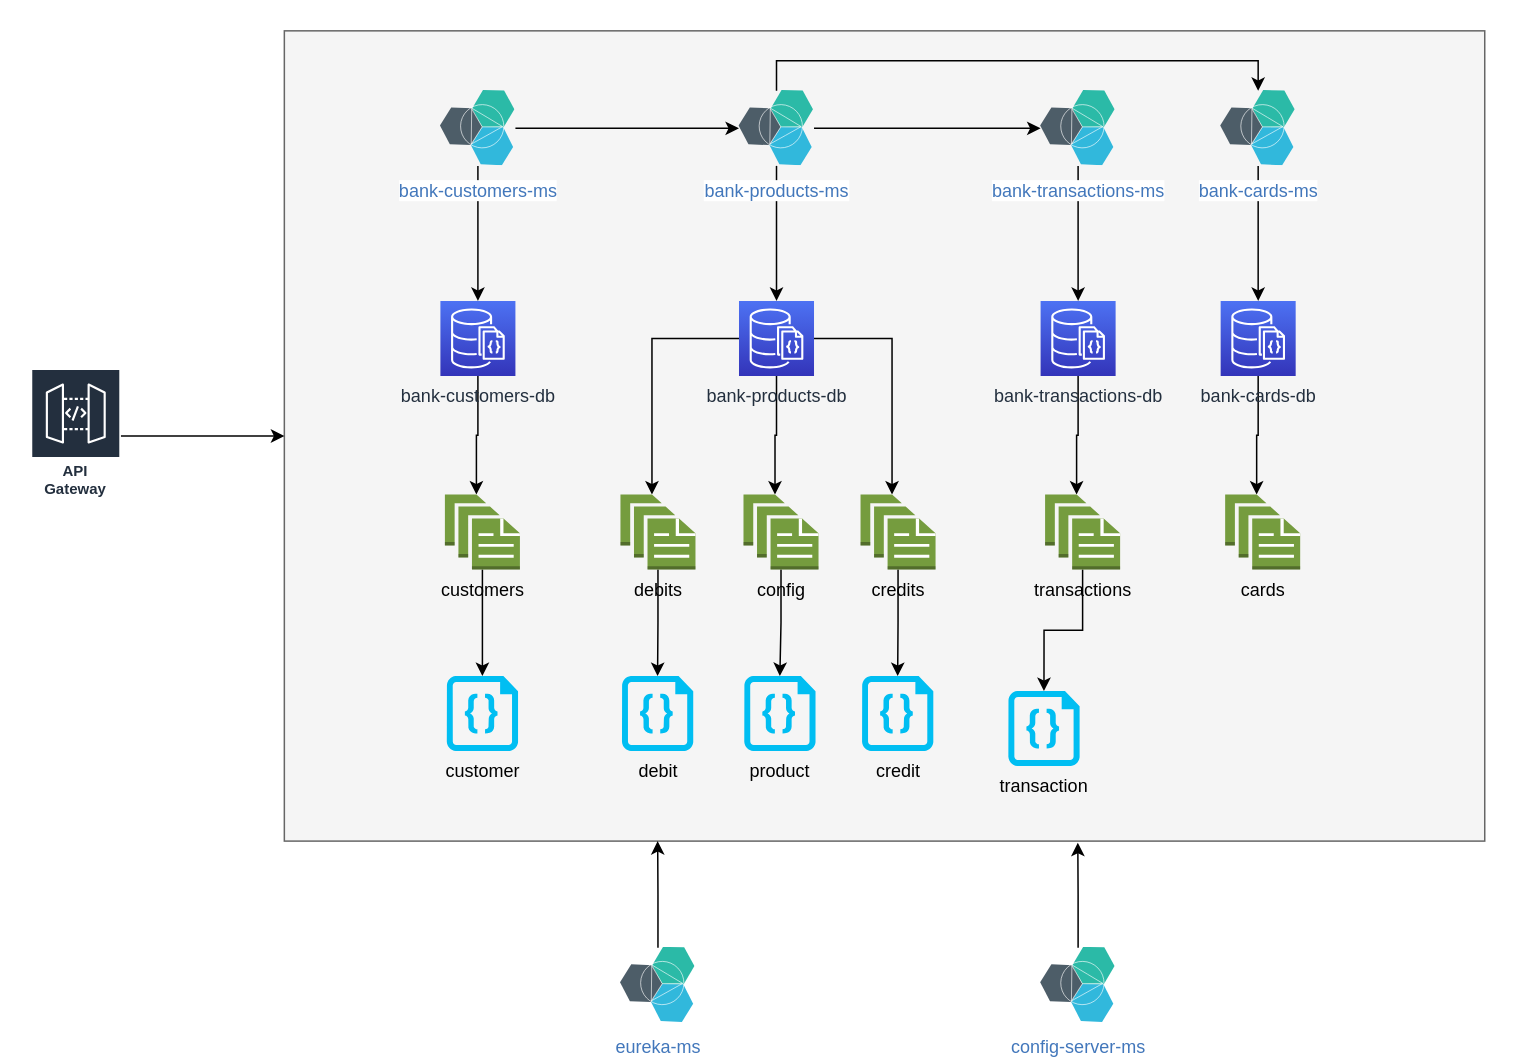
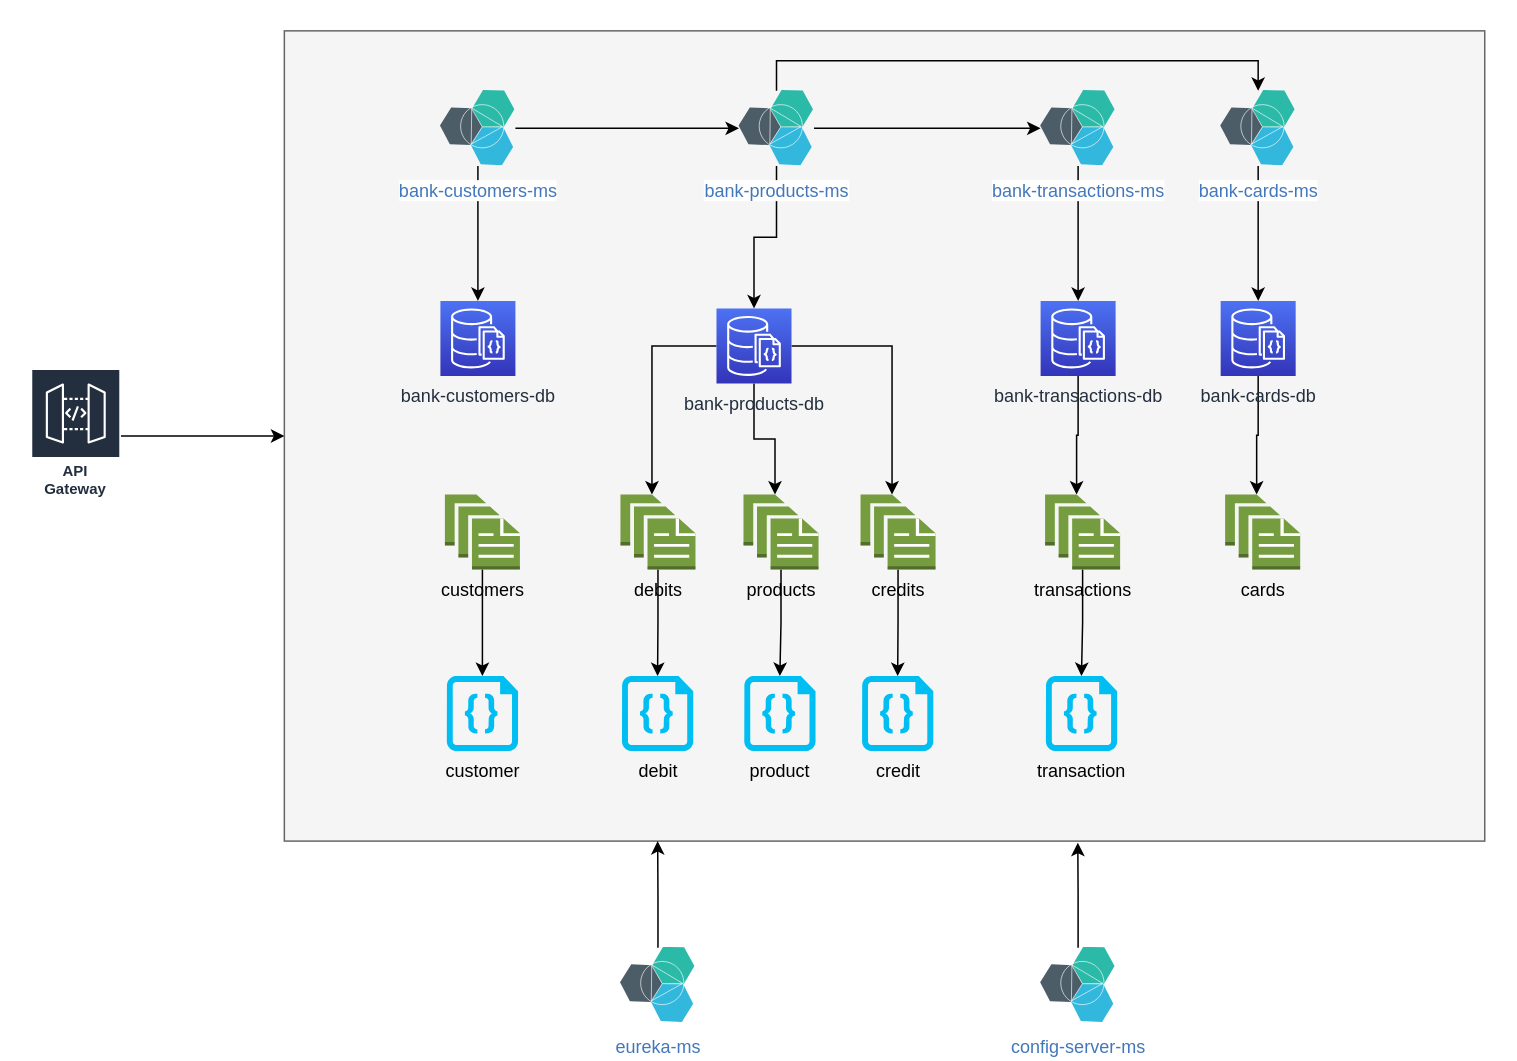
(776, 338) -> (754, 346)
(478, 430) -> none
(782, 591) -> (782, 591)
(1044, 728) -> (1081, 713)
